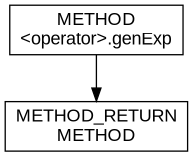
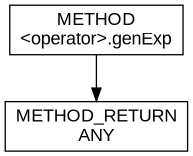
(96, 135) -> (96, 135)
